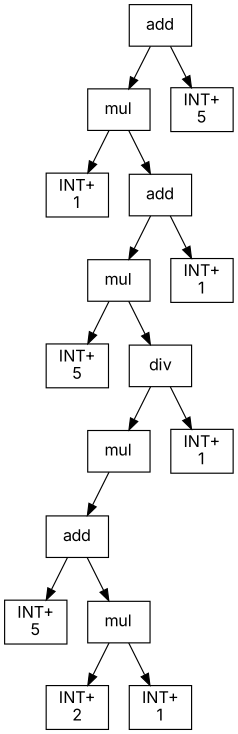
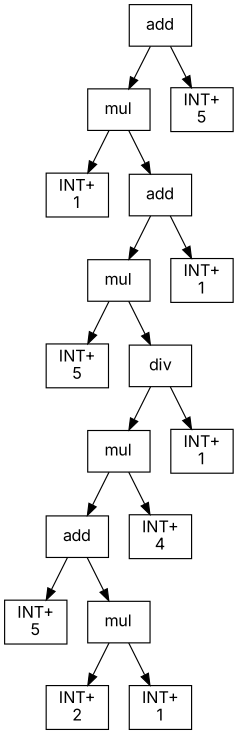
none -> (160, 537)
